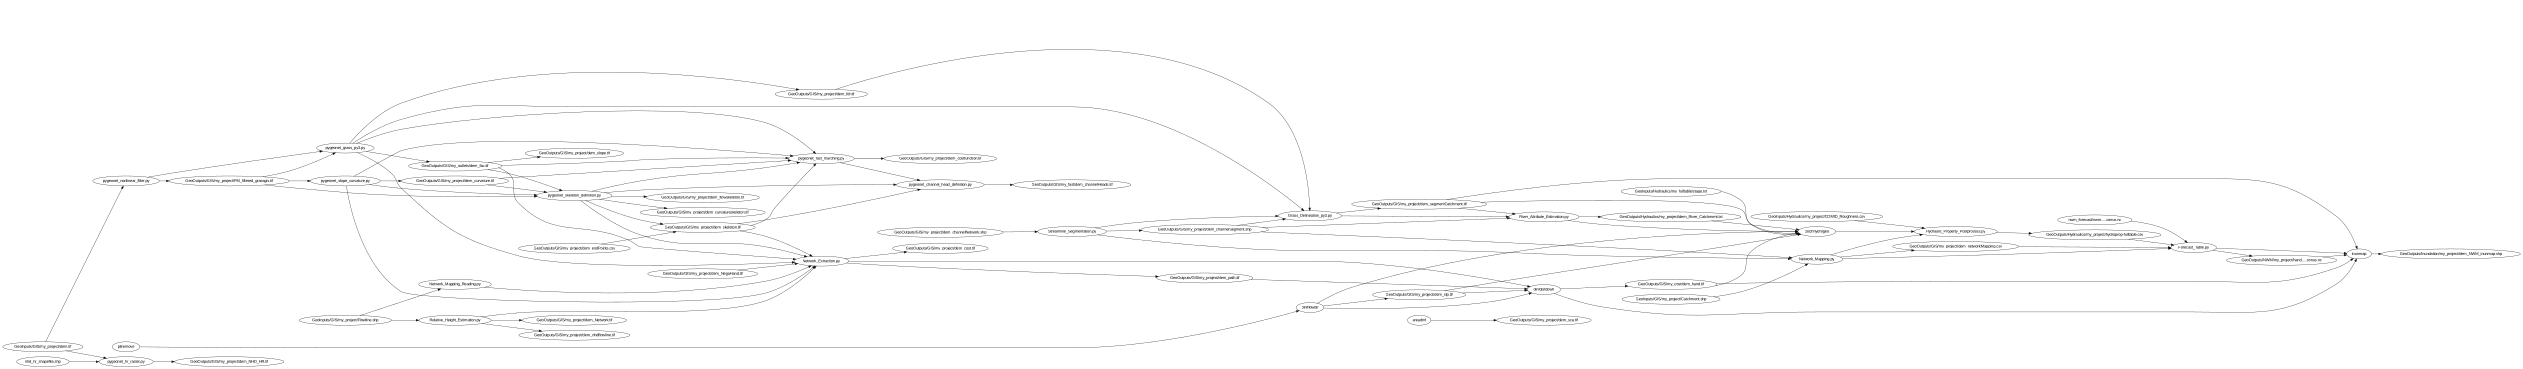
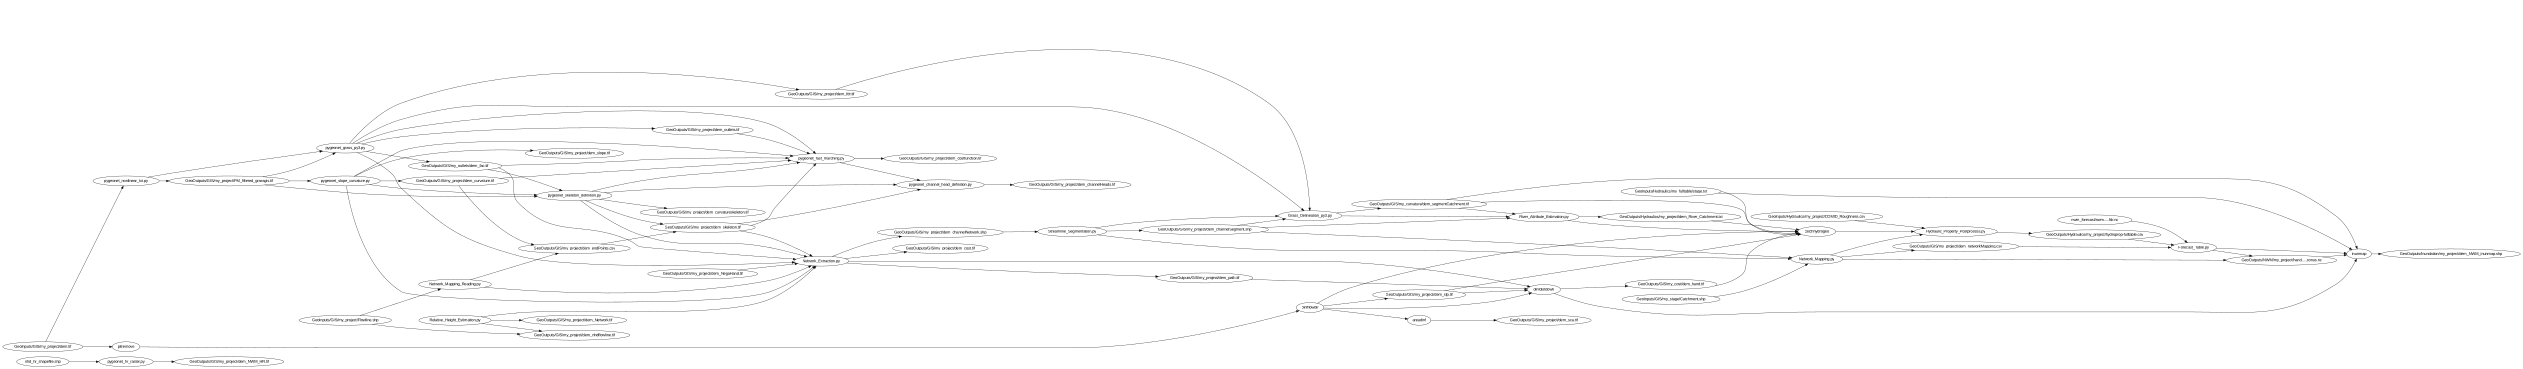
none -> (703, 130)
(513, 160) -> (441, 153)
(126, 181) -> (126, 181)
(1072, 185) -> (1072, 185)
(516, 188) -> (491, 221)
(703, 198) -> none
(1419, 204) -> (1419, 204)
(2095, 220) -> (2095, 220)
none -> (865, 244)
(2006, 254) -> (2033, 260)
none -> (513, 267)
(2036, 281) -> (2039, 198)
(1671, 299) -> (1671, 299)
none -> (1364, 314)
(404, 320) -> (445, 331)
(85, 354) -> (96, 347)
(229, 362) -> (229, 362)
